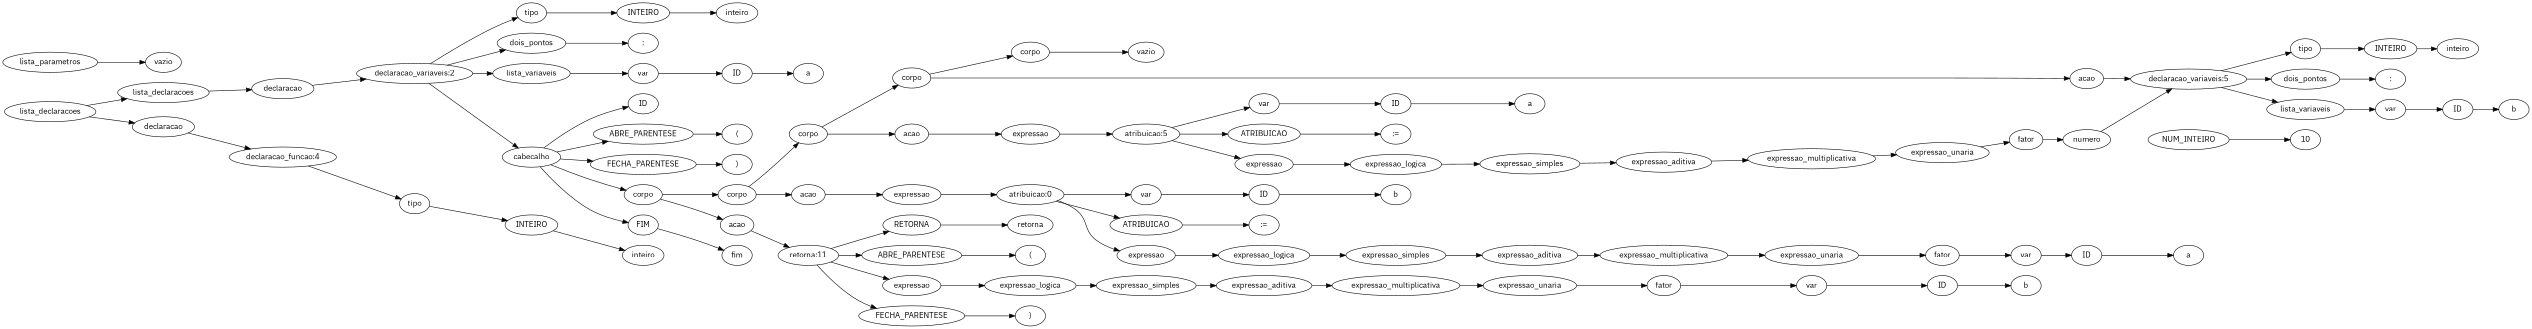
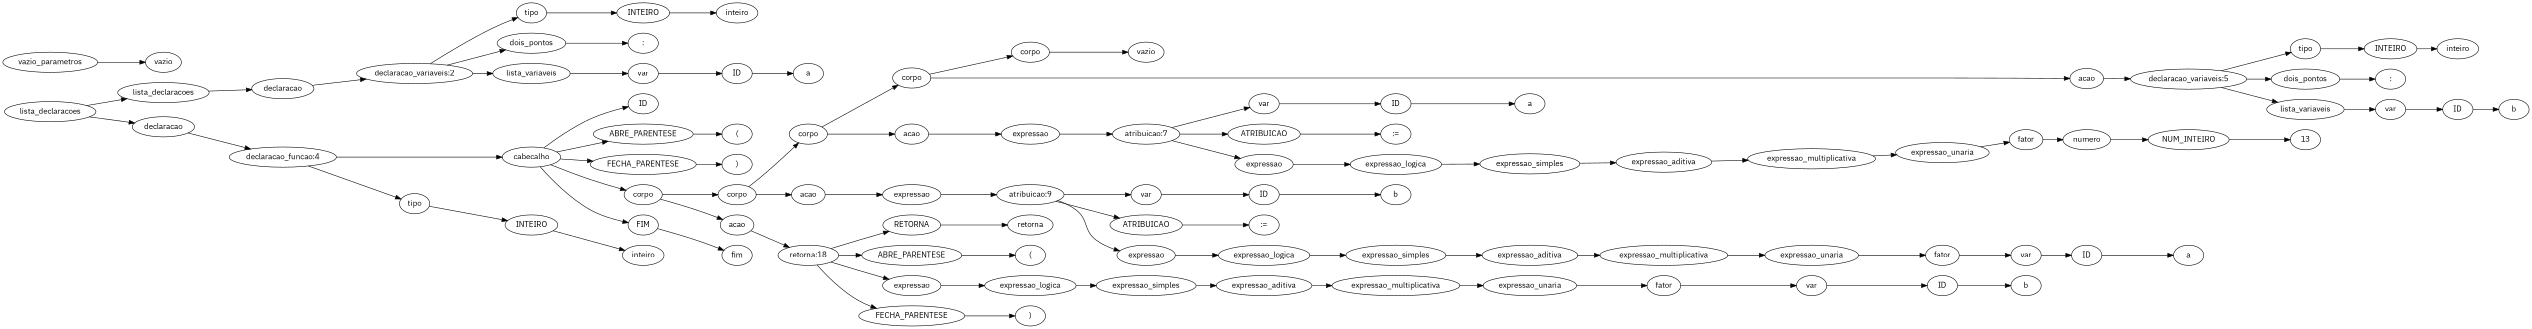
(50, 62) -> (50, 62)
(2134, 112) -> (2126, 140)
(471, 114) -> (416, 157)
(1146, 134) -> (1146, 134)
(2305, 140) -> (2305, 140)
(1030, 195) -> (1030, 195)
(808, 255) -> (808, 255)
